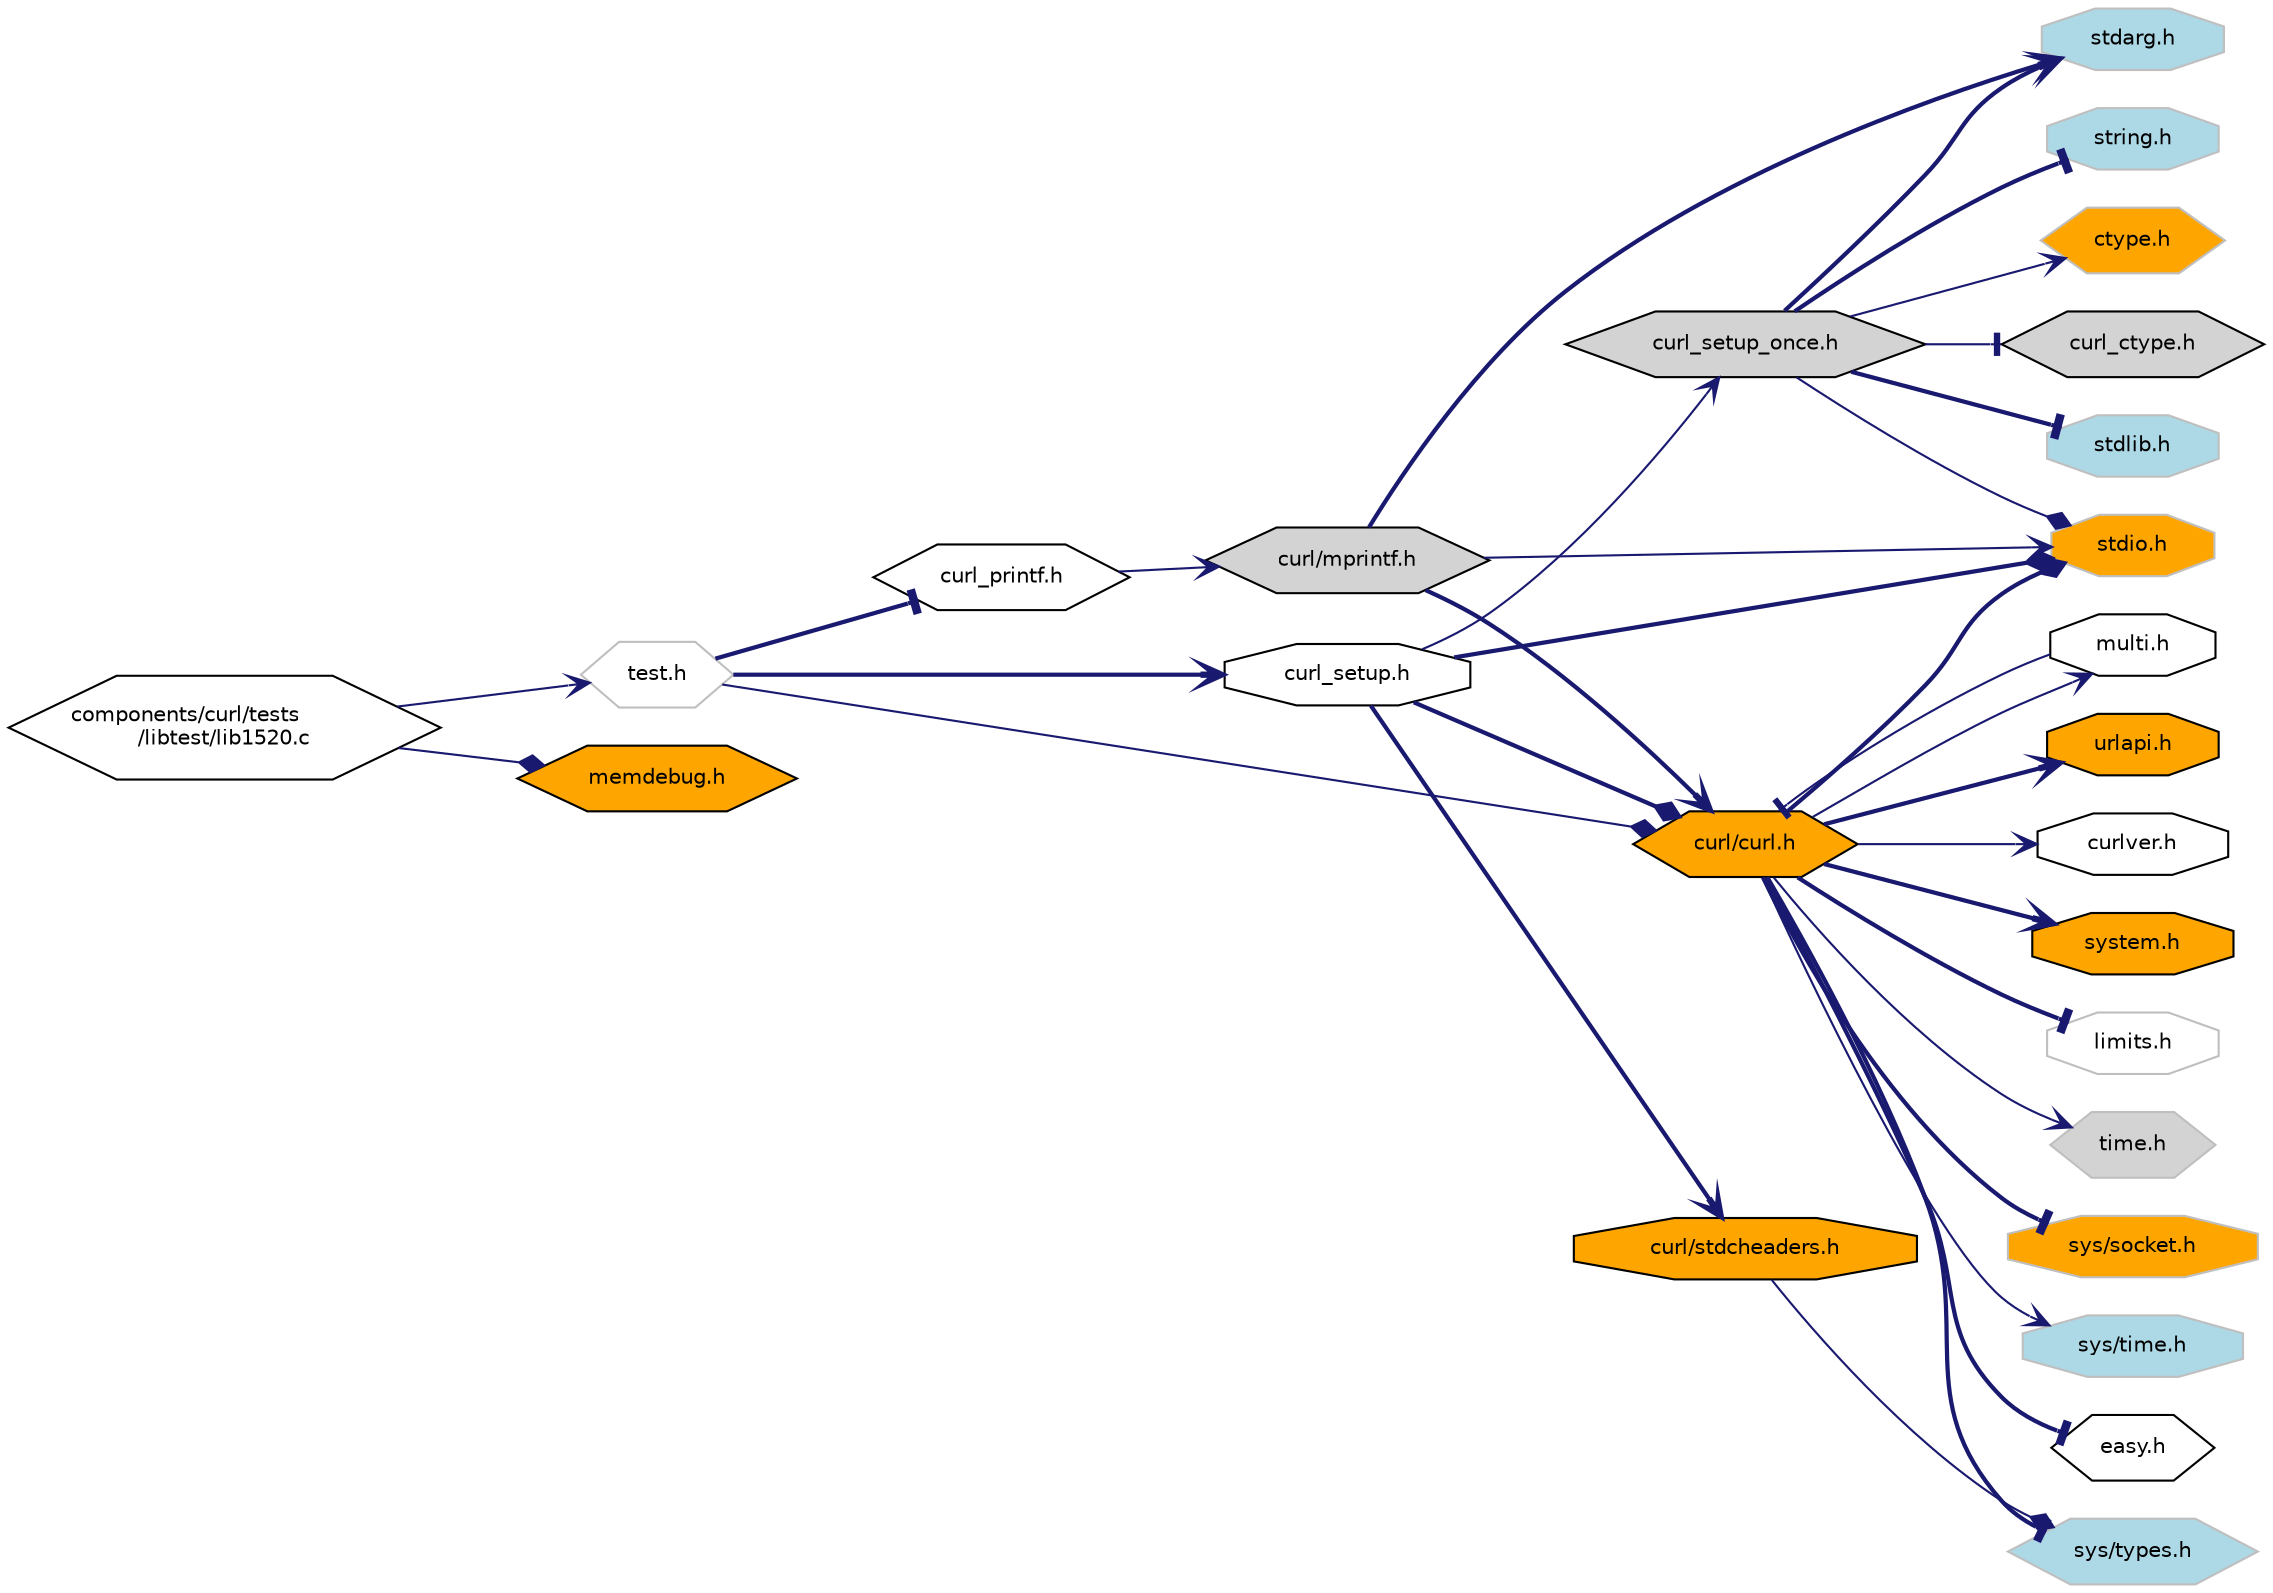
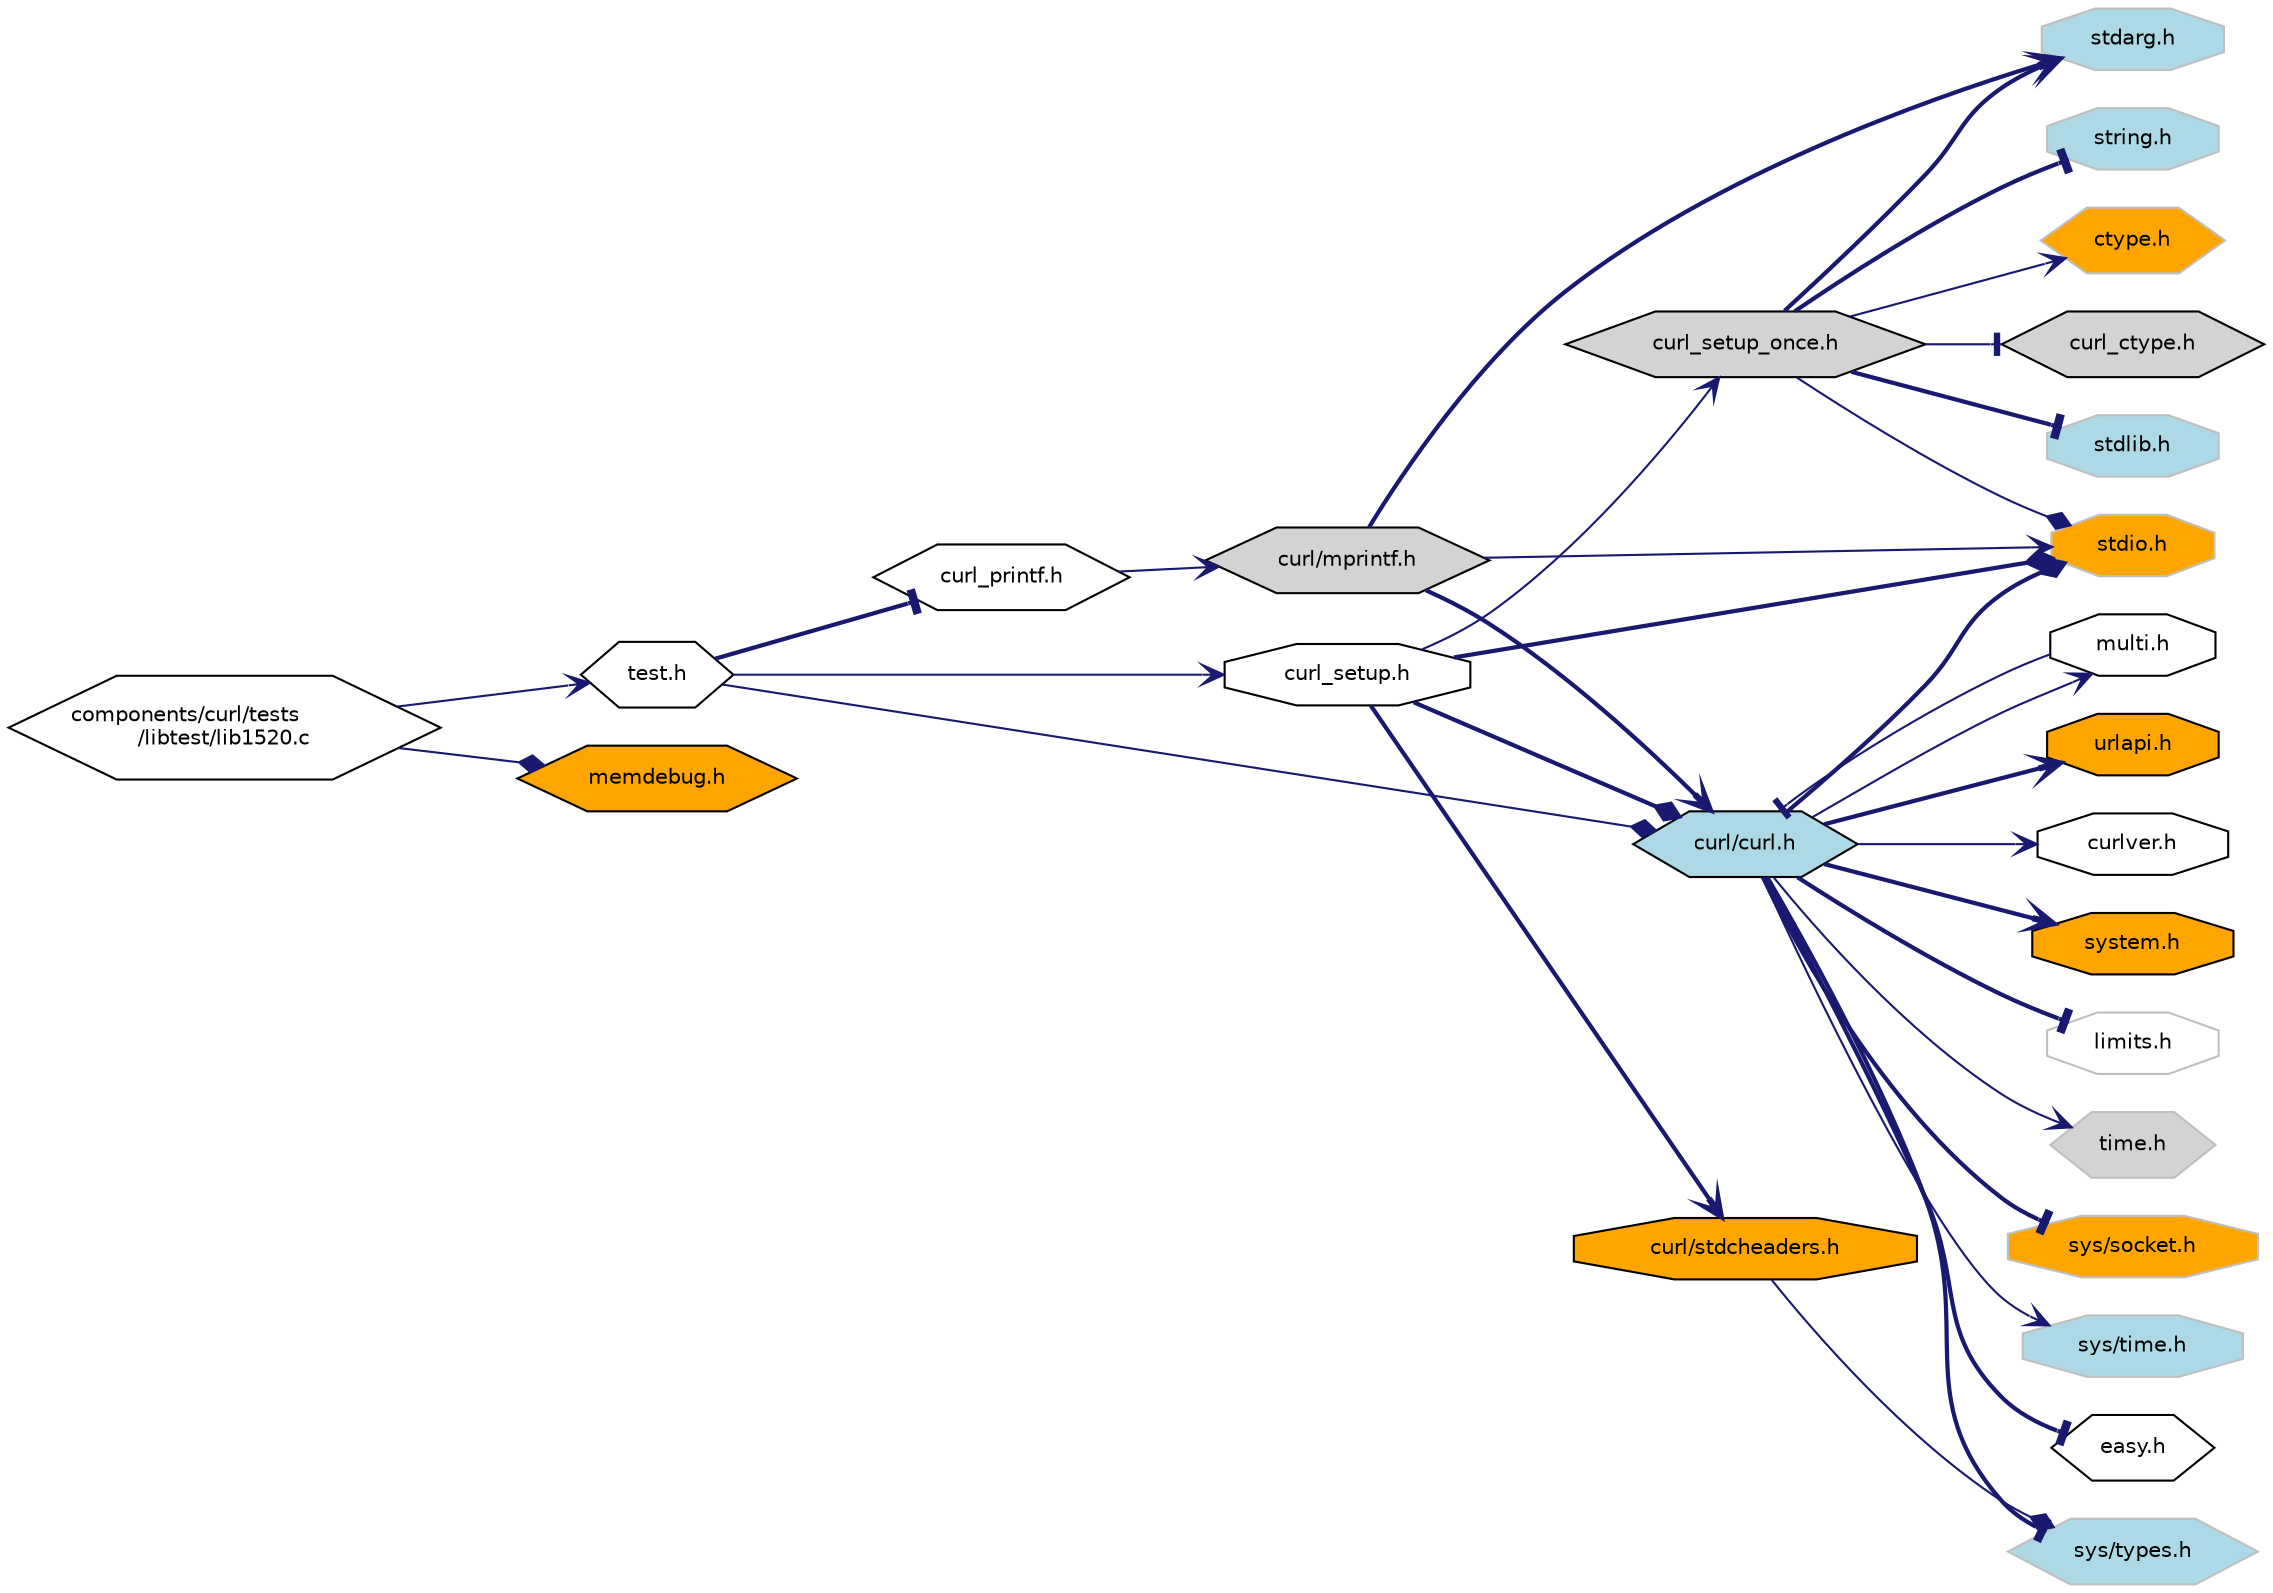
(657, 675) -> (657, 675)
(968, 675) -> (968, 675)
(1745, 844) -> (1745, 844)
